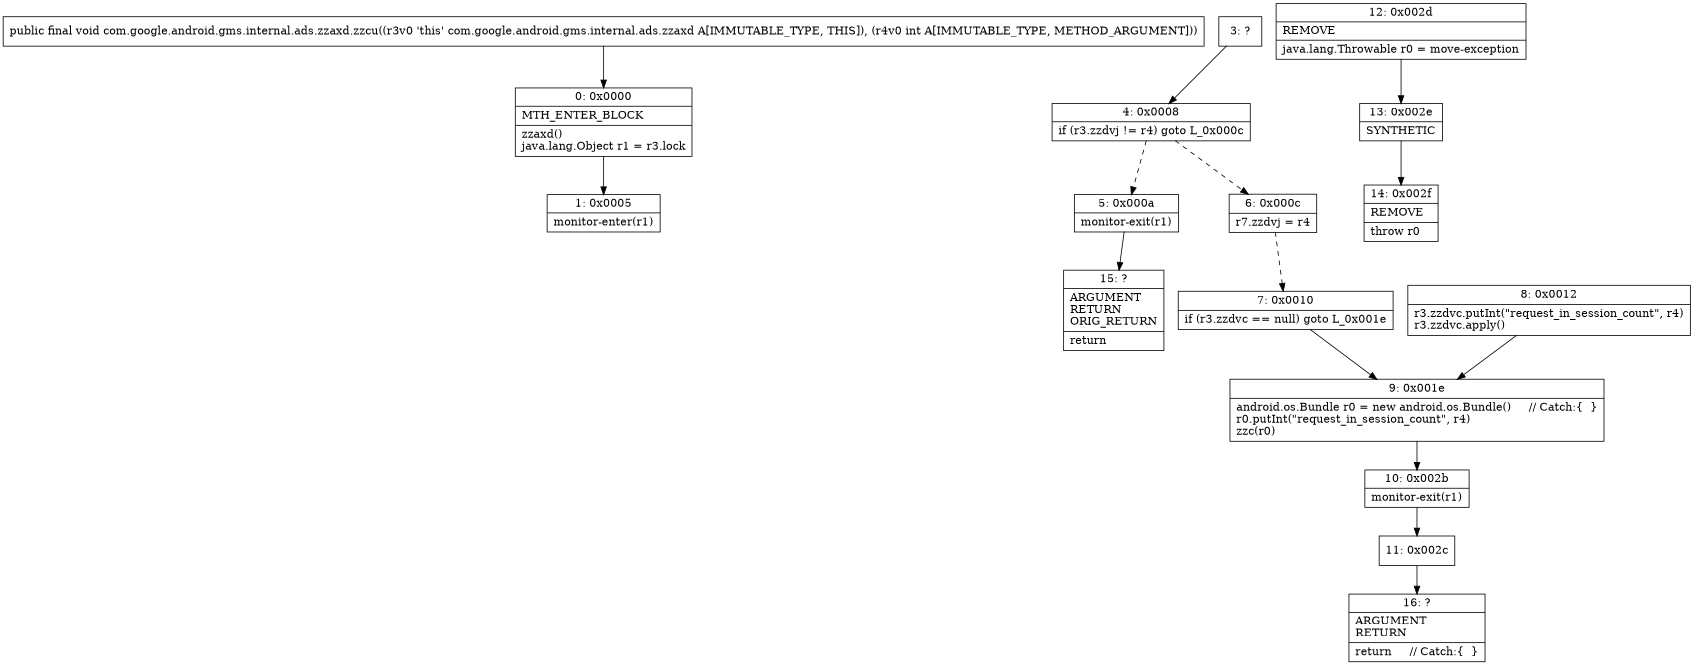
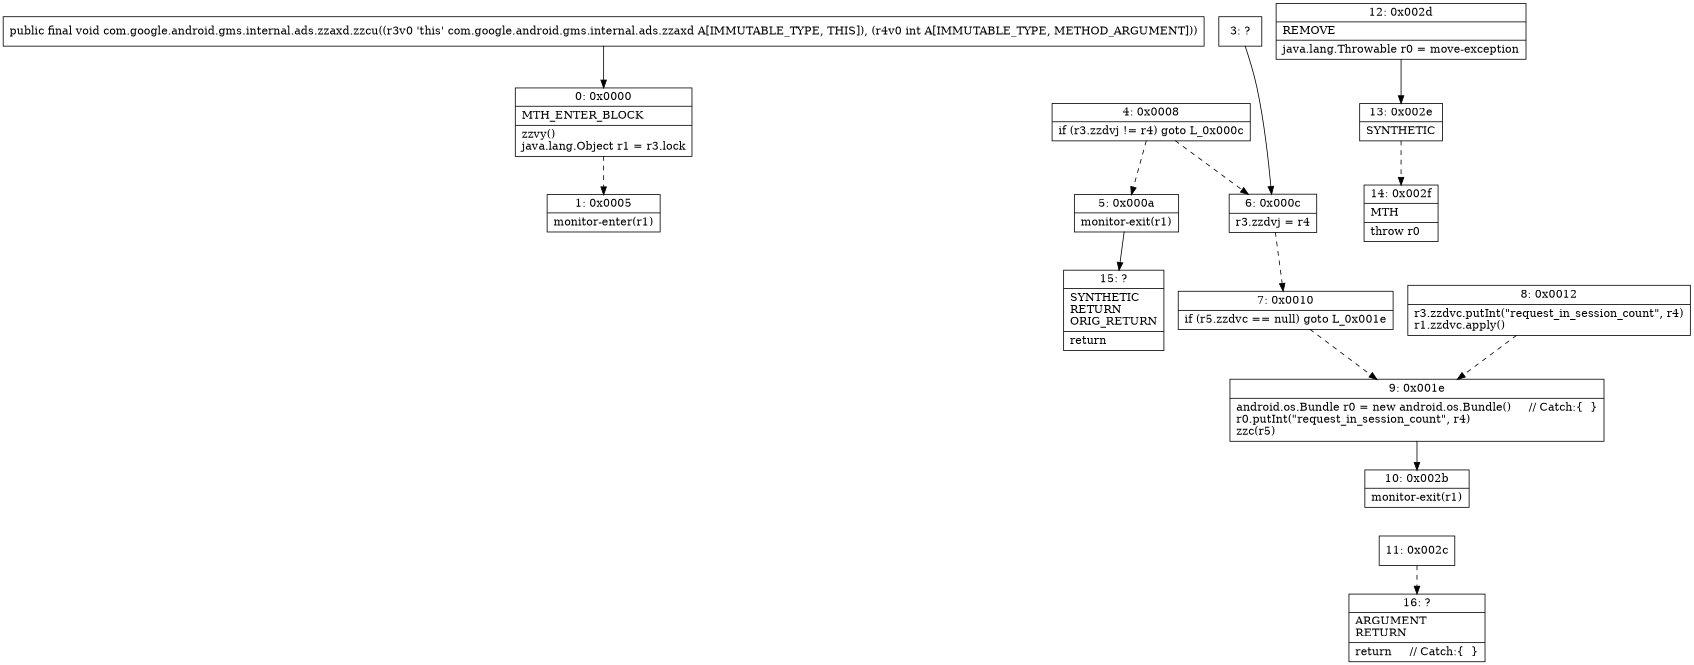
(1201, 72) -> (1262, 115)
(542, 134) -> (539, 134)
(1401, 159) -> (1401, 159)
(604, 171) -> (604, 171)
(1397, 212) -> (1385, 212)
(1273, 222) -> (1273, 222)
(1106, 298) -> (1105, 298)
(1286, 320) -> (1286, 320)
(1460, 325) -> (1460, 325)
(1340, 352) -> (1340, 352)
(1490, 355) -> (1490, 355)
(1256, 431) -> (1256, 431)
(1417, 518) -> none
(1417, 576) -> (1417, 576)
